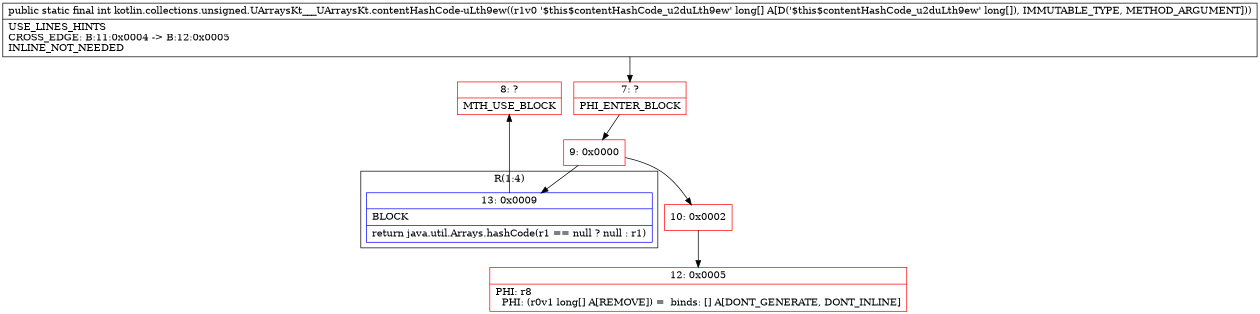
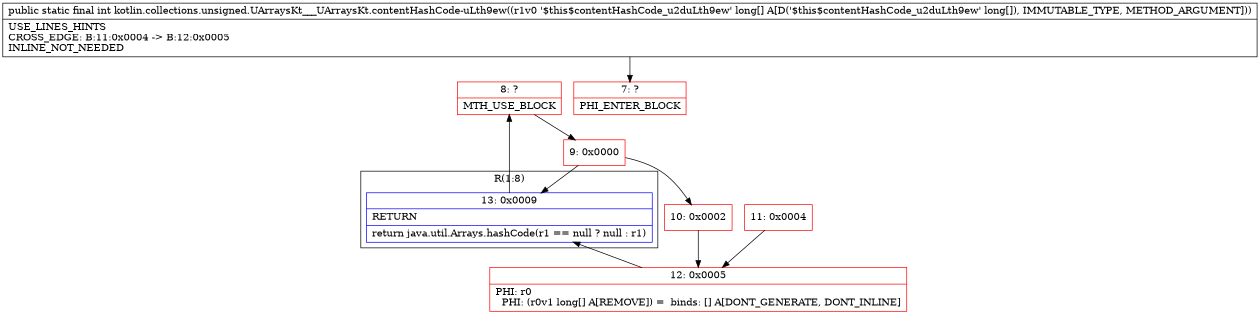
(613, 124) -> (552, 125)
(509, 179) -> (509, 179)
(390, 217) -> (395, 217)
none -> (778, 218)
none -> (611, 256)
(515, 292) -> (515, 292)
